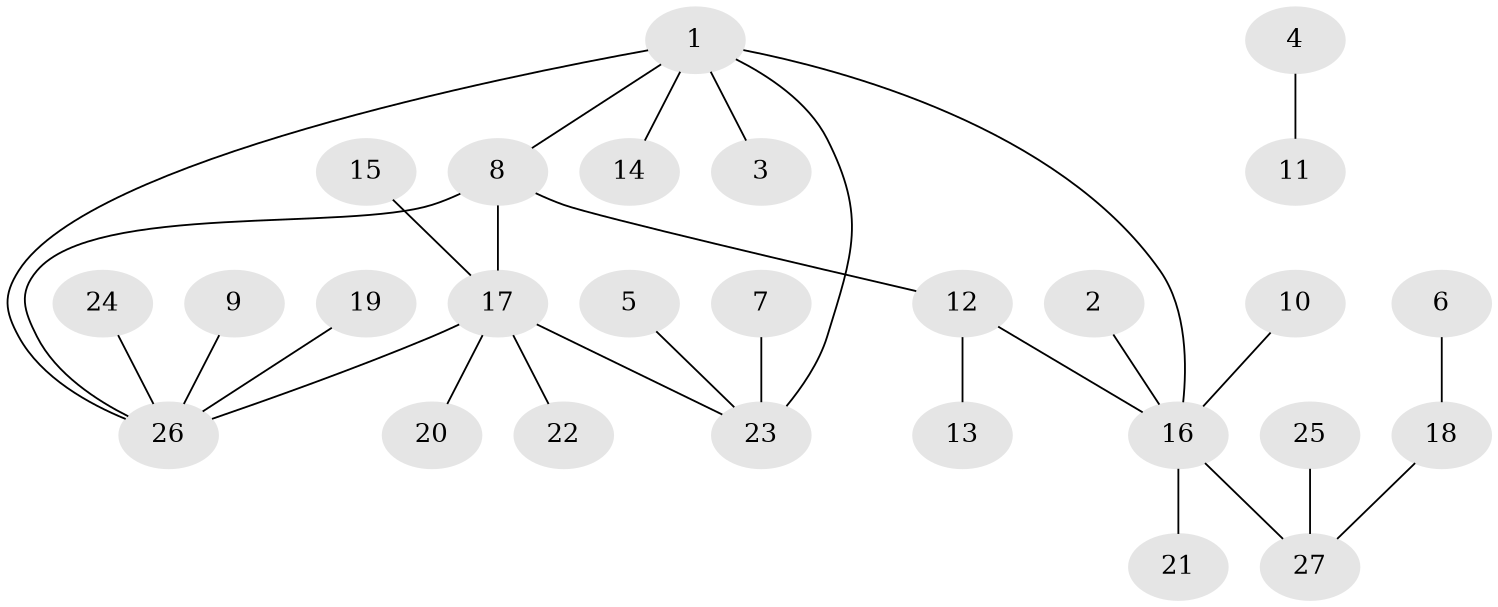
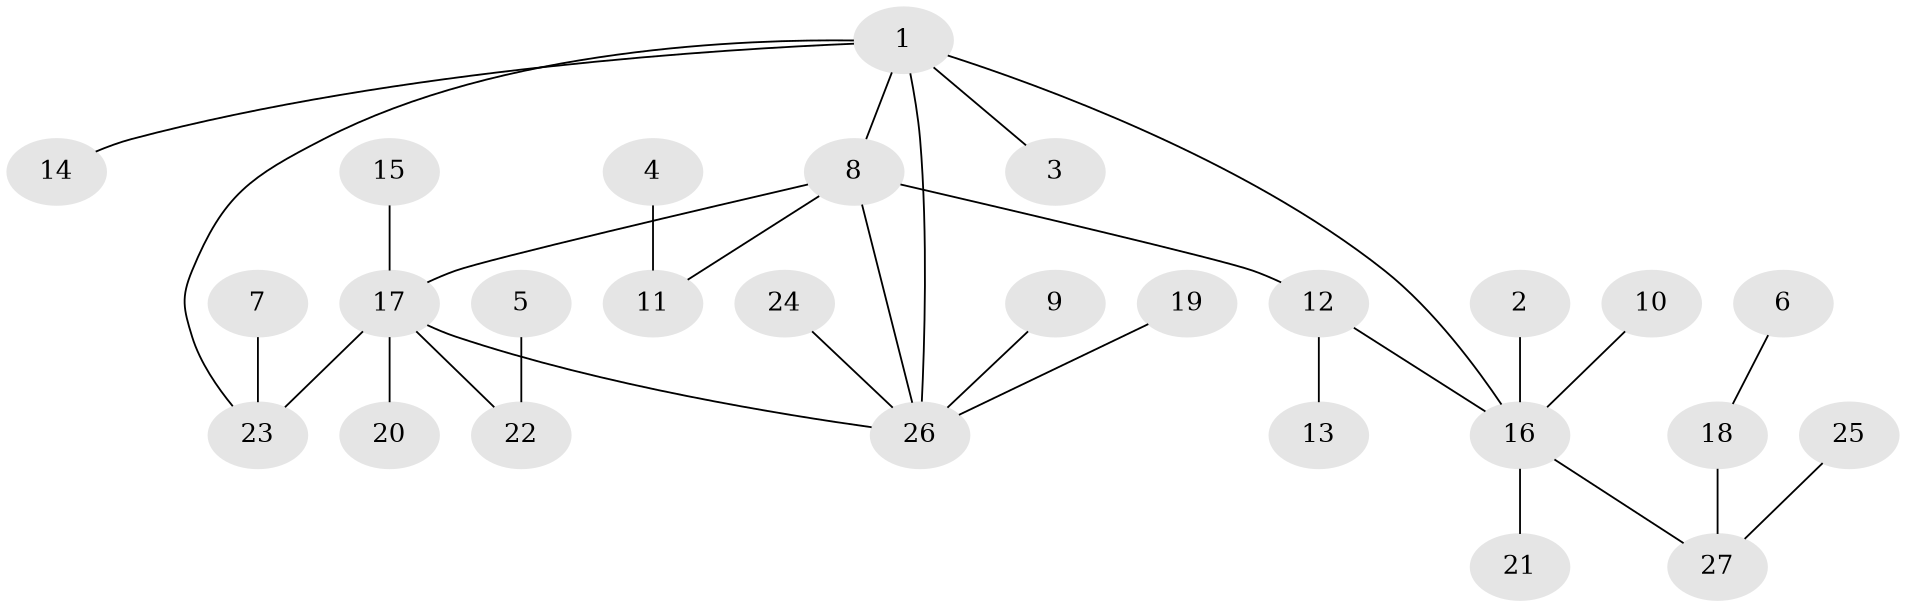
none -> (753, 238)
(695, 369) -> (521, 370)
